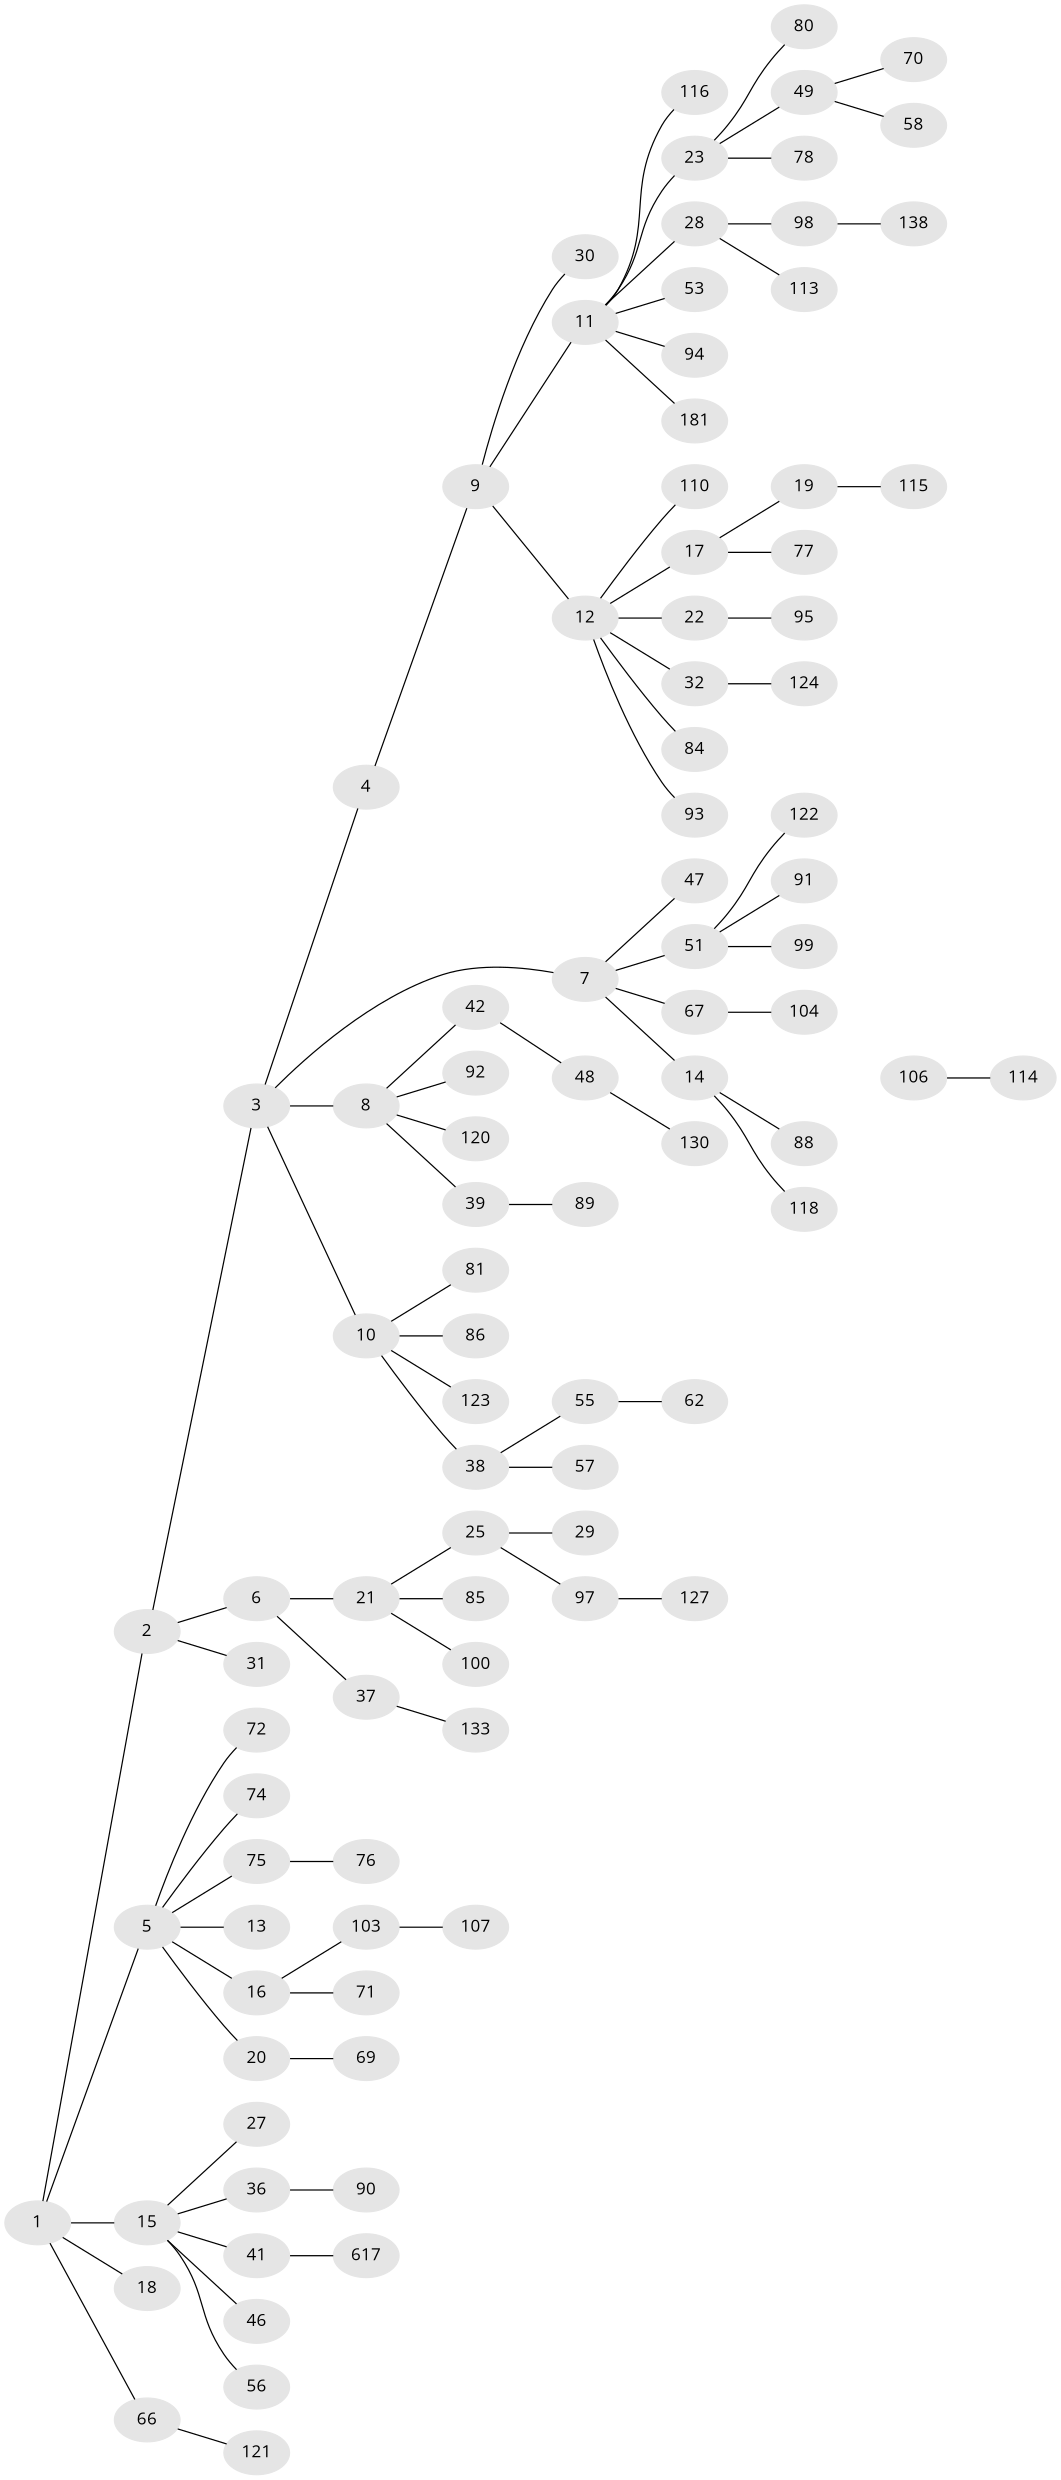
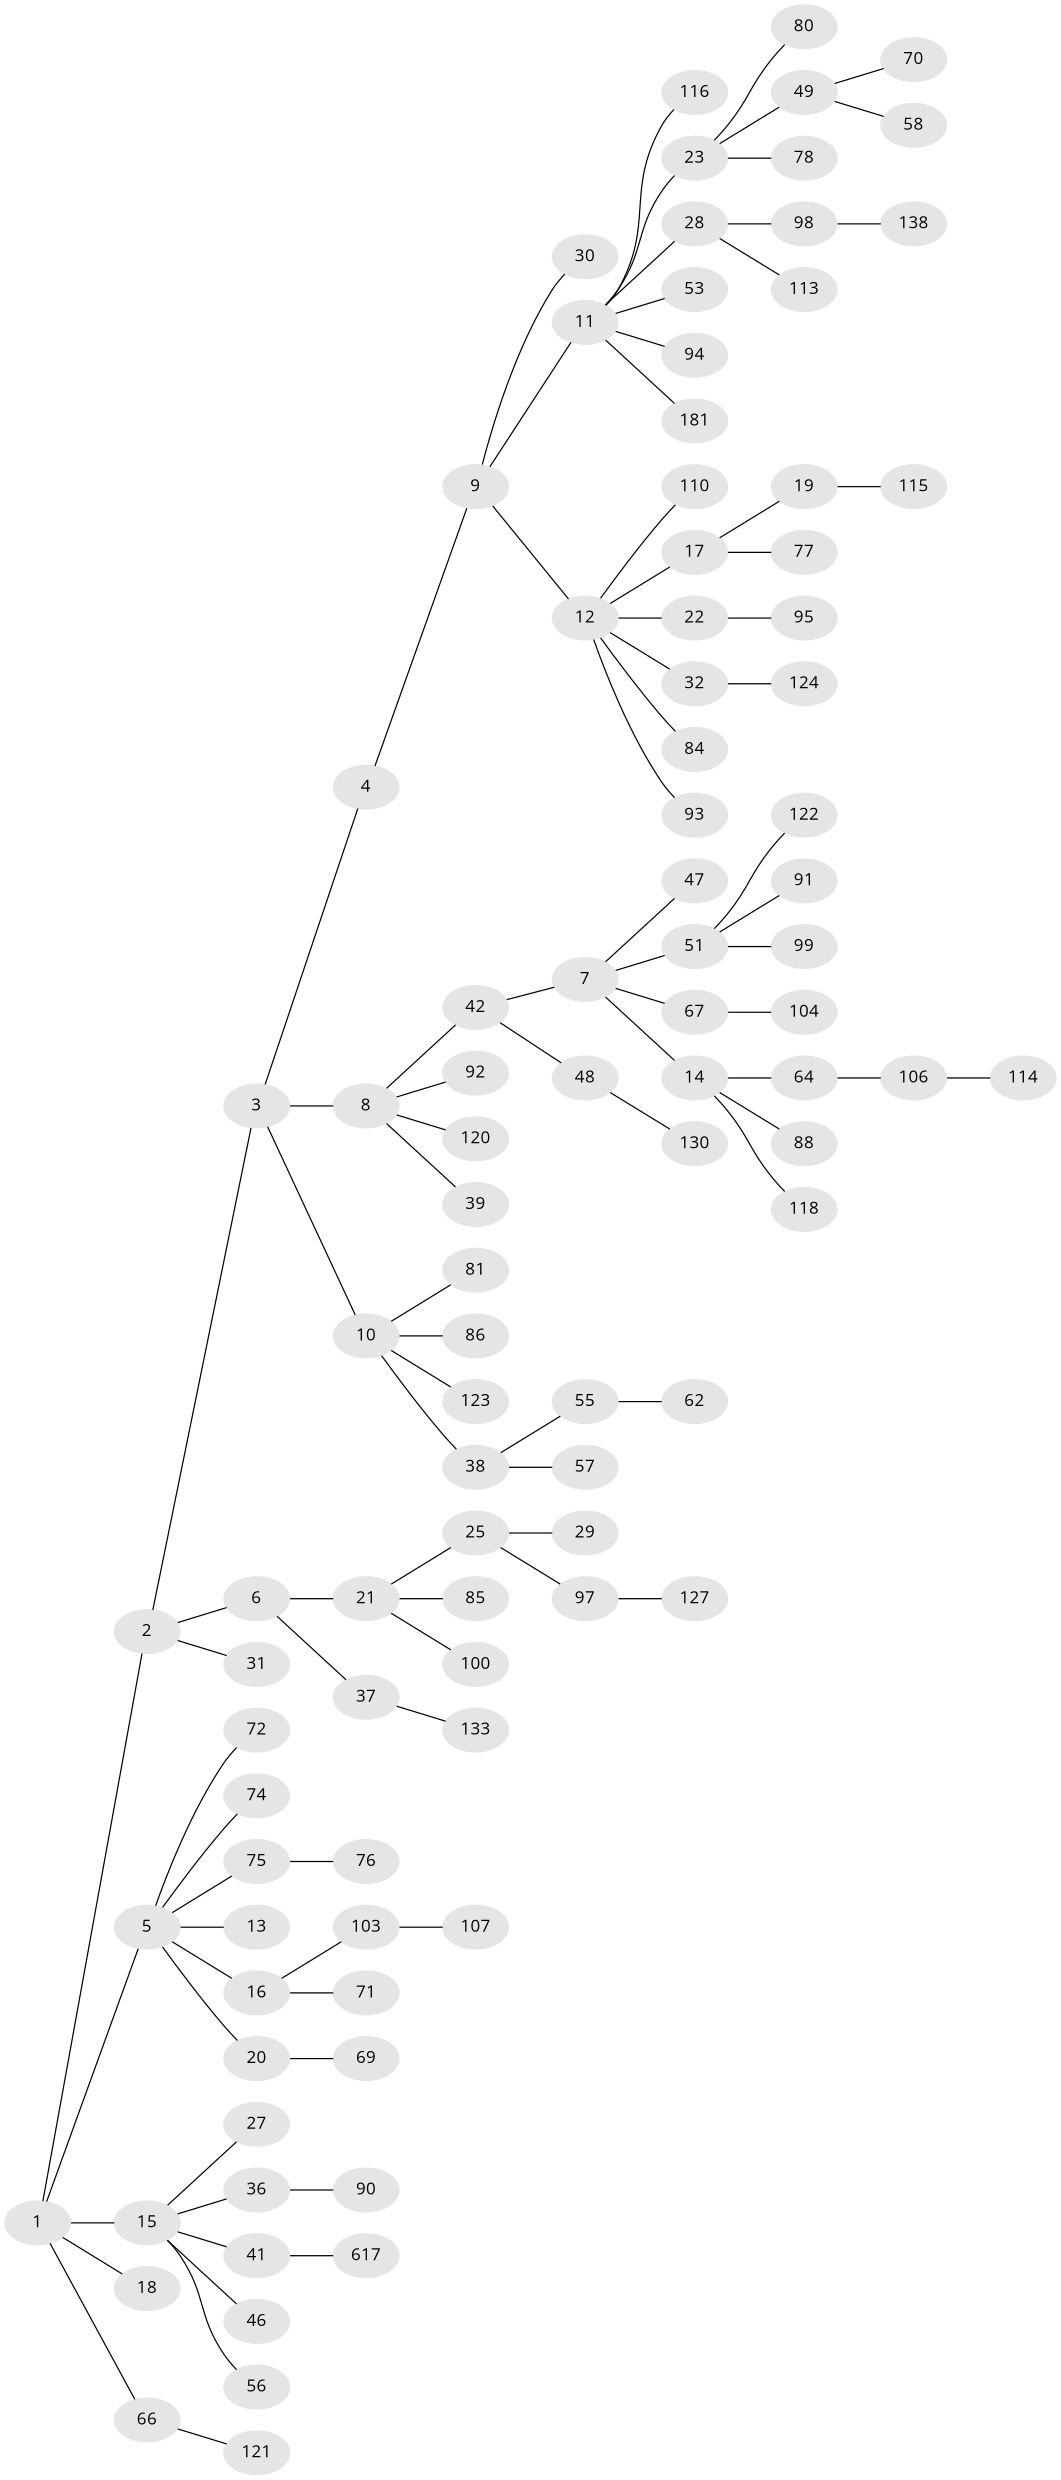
(400, 993) -> (531, 993)
none -> (804, 1078)
(585, 1204) -> none
